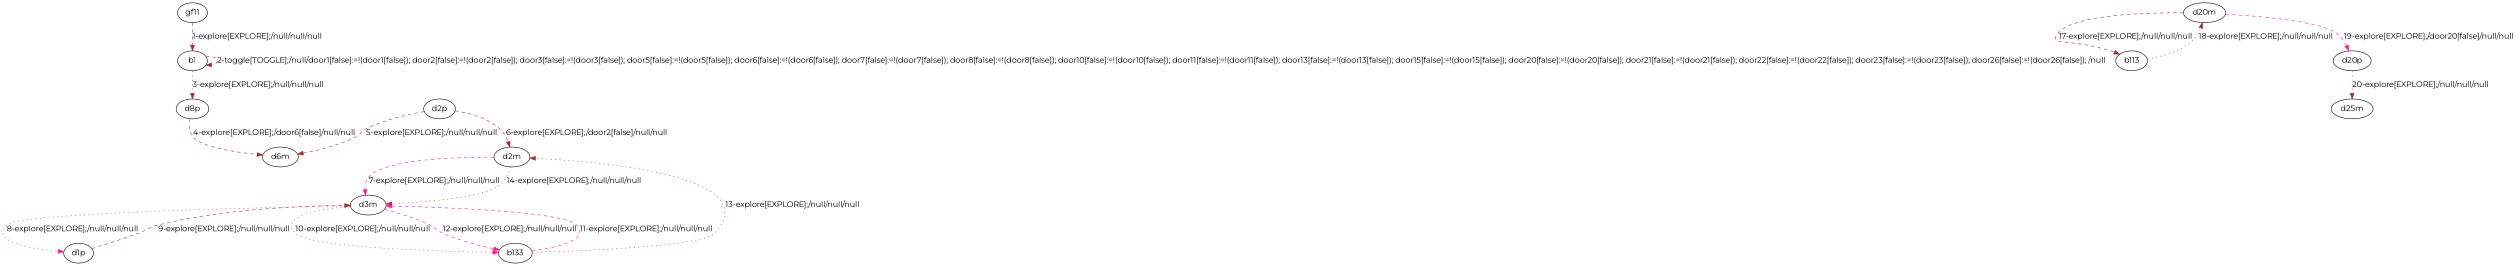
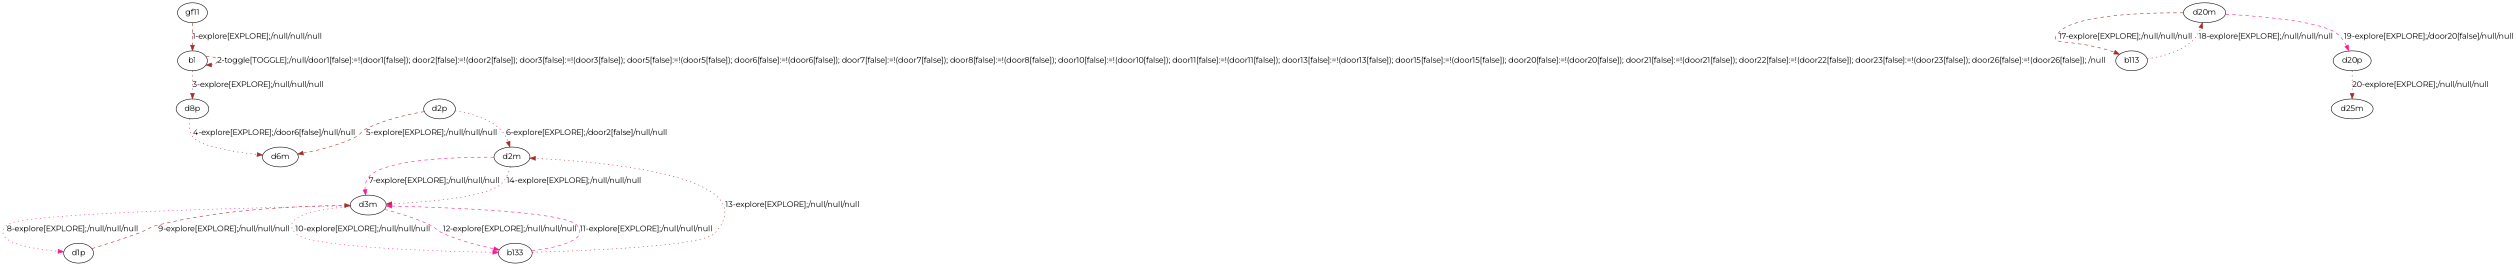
(486, 120) -> (486, 120)
(215, 147) -> (215, 147)
